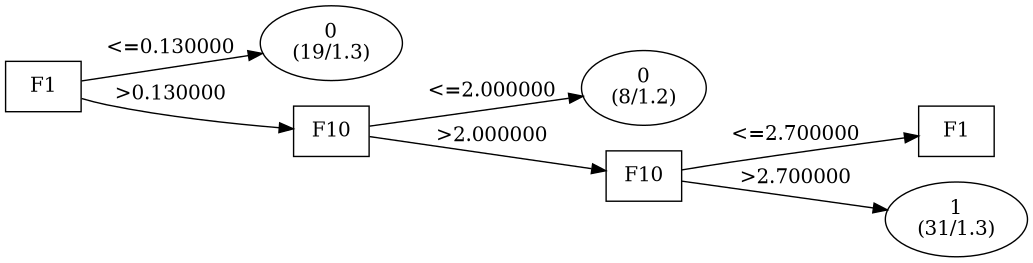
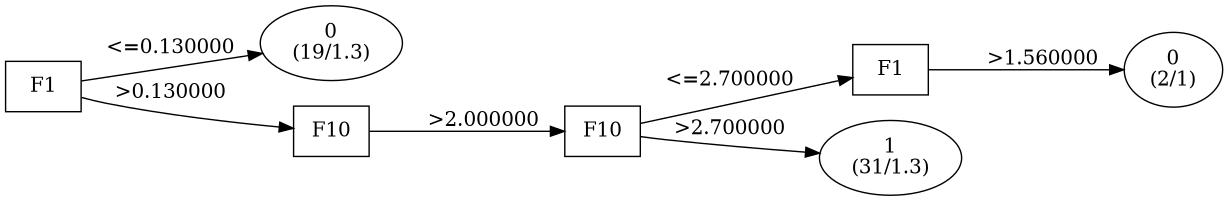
none -> (1173, 70)
(644, 88) -> none
